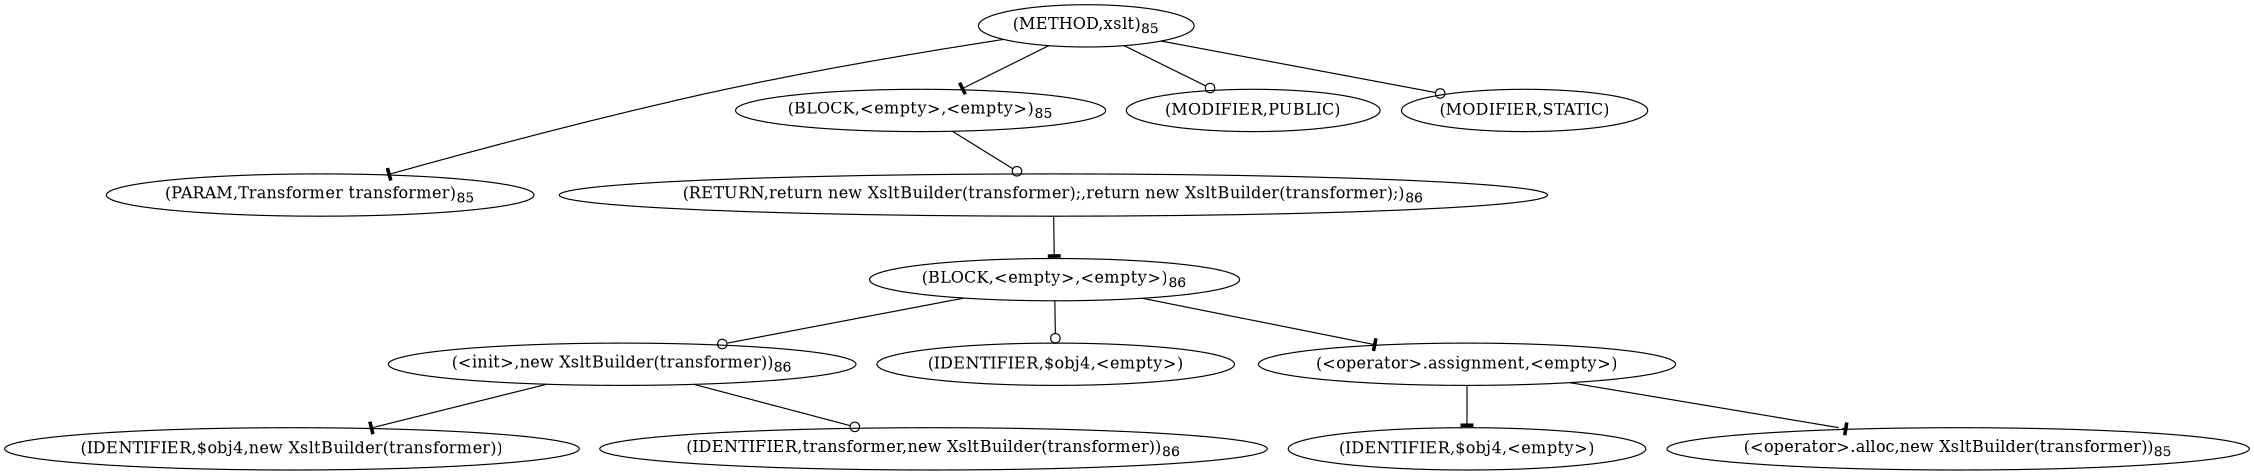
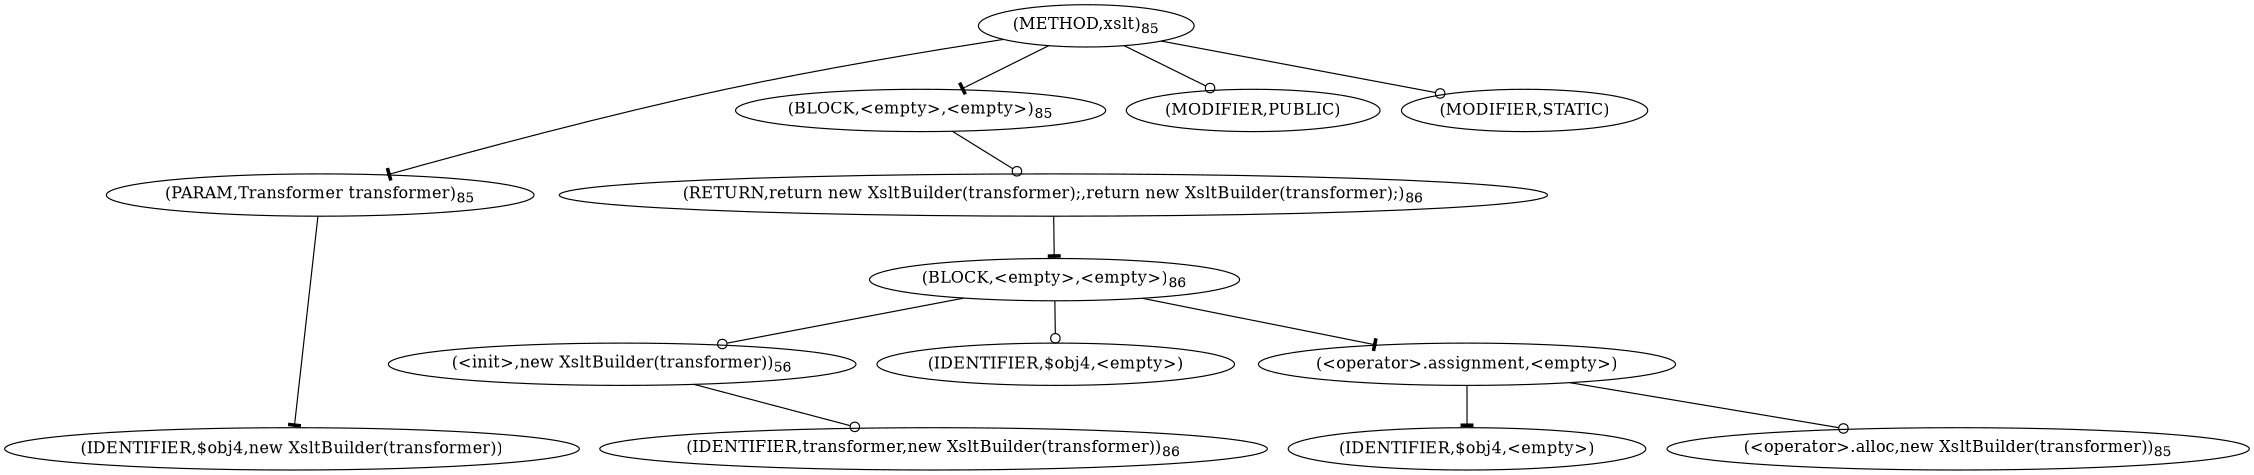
(783, 362) -> (783, 362)
(1704, 405) -> (1704, 405)
(461, 406) -> (306, 319)
